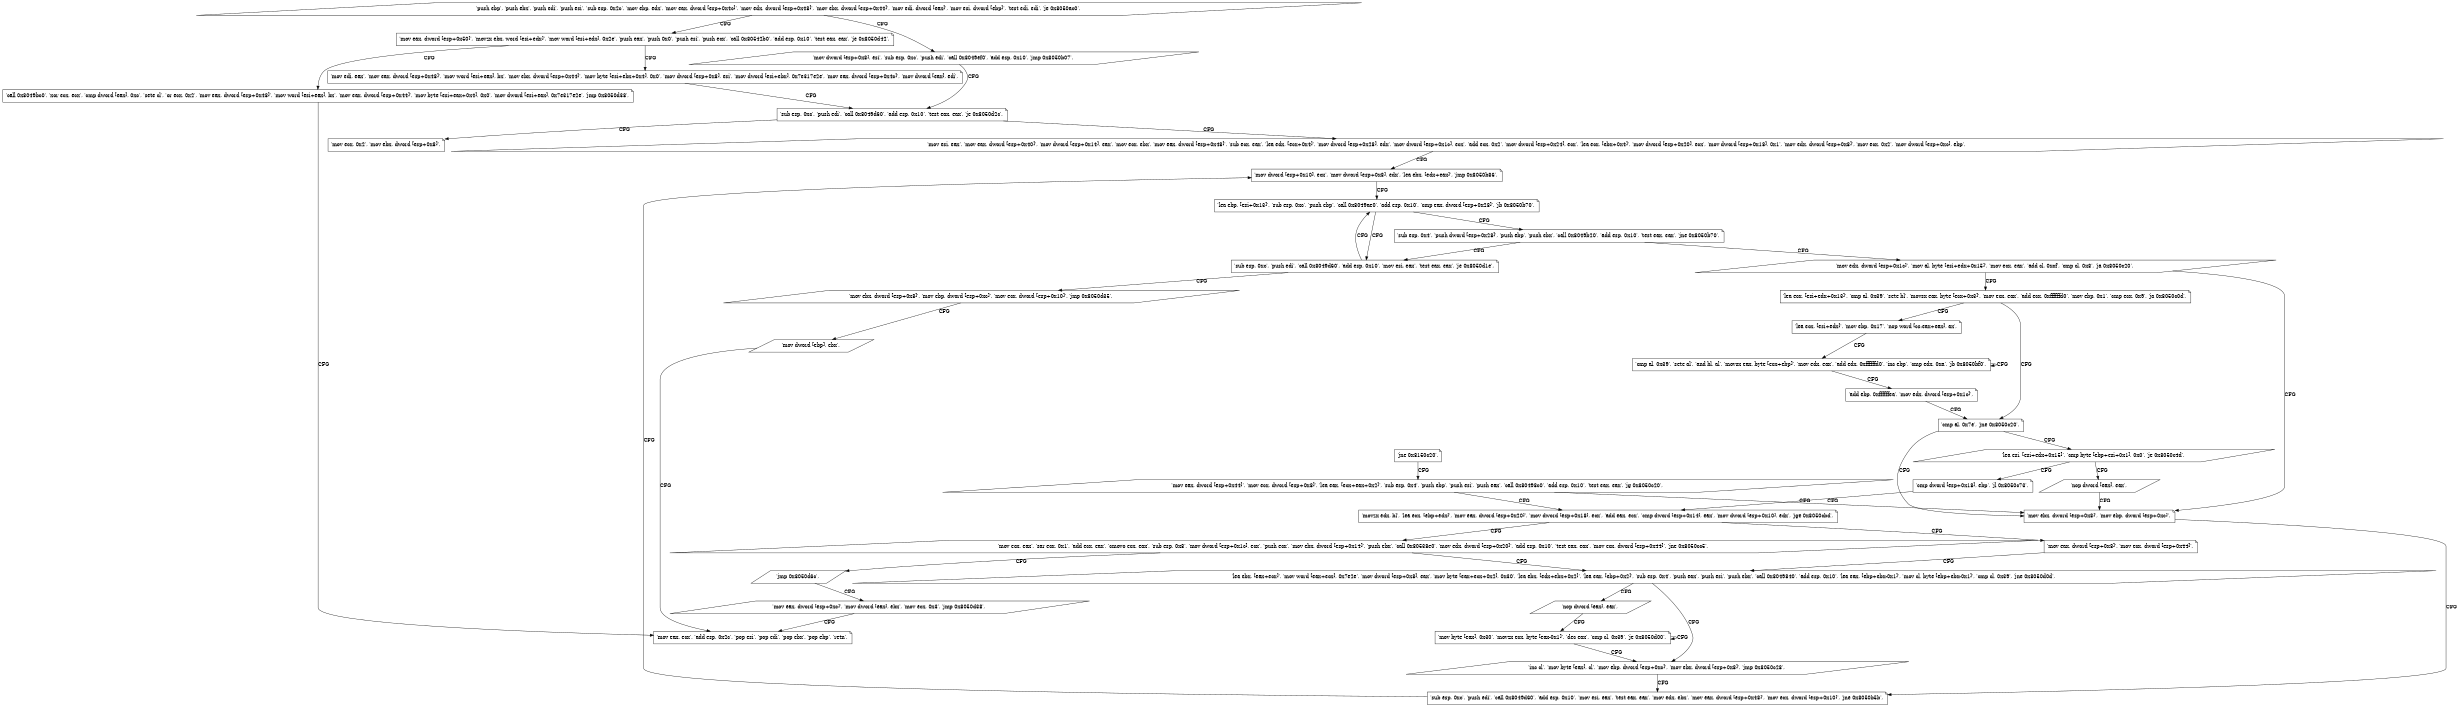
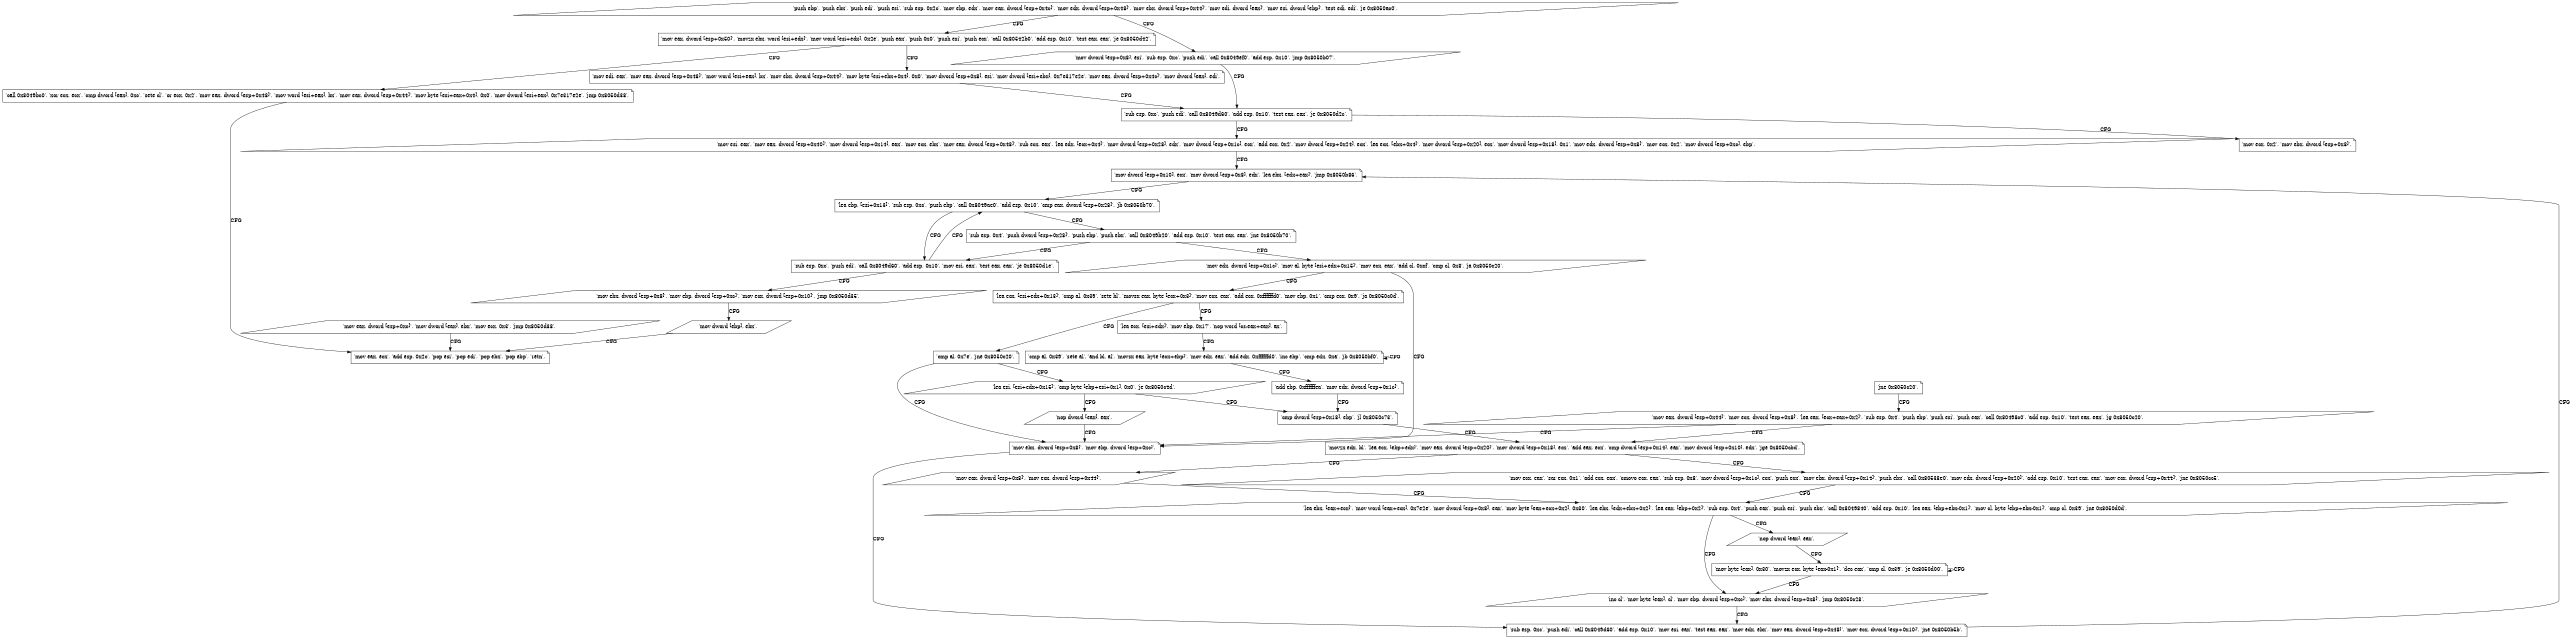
(1945, 409) -> (1338, 401)
(1418, 456) -> (1899, 388)
(2121, 547) -> (1029, 479)
(798, 577) -> none
